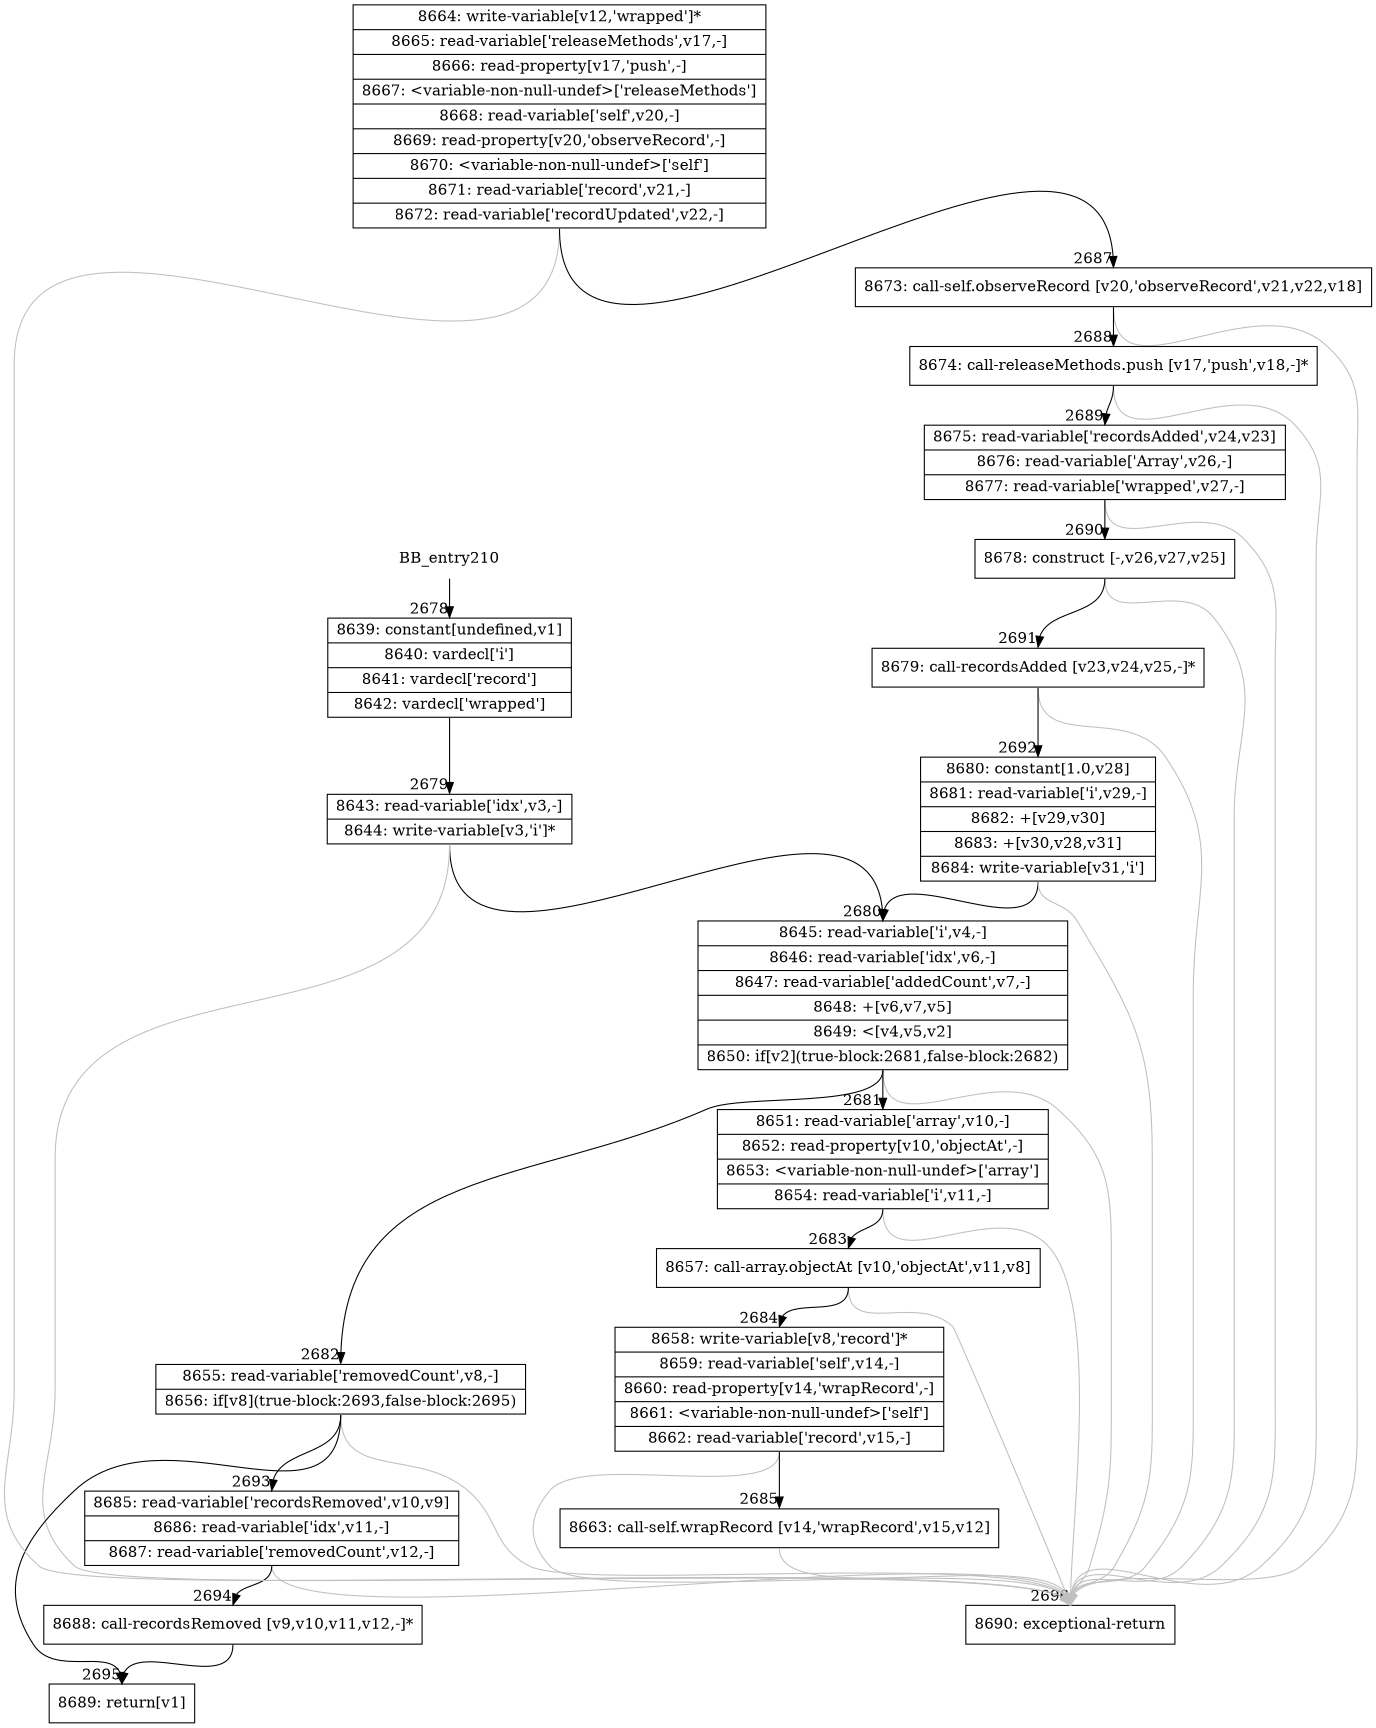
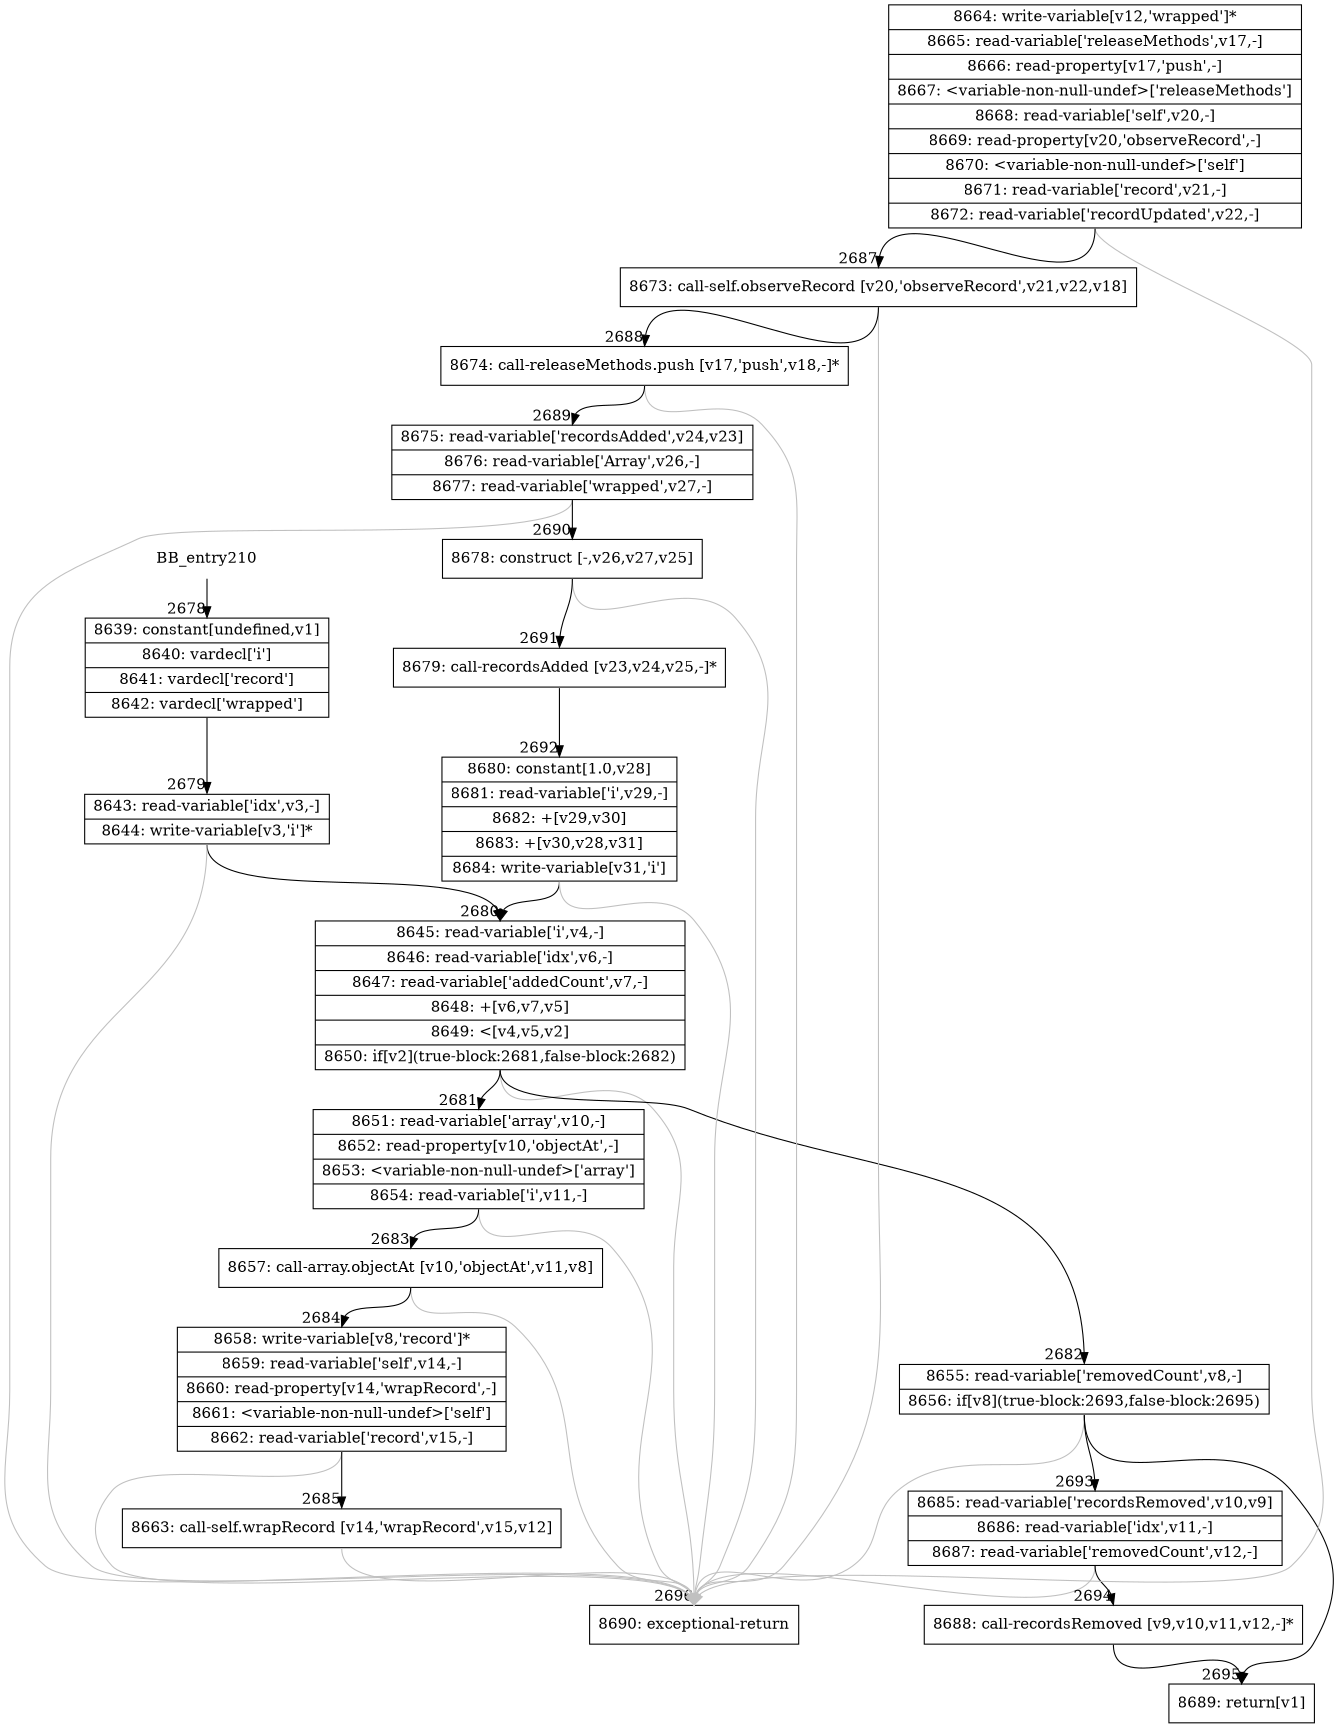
(1193, 1125) -> none
